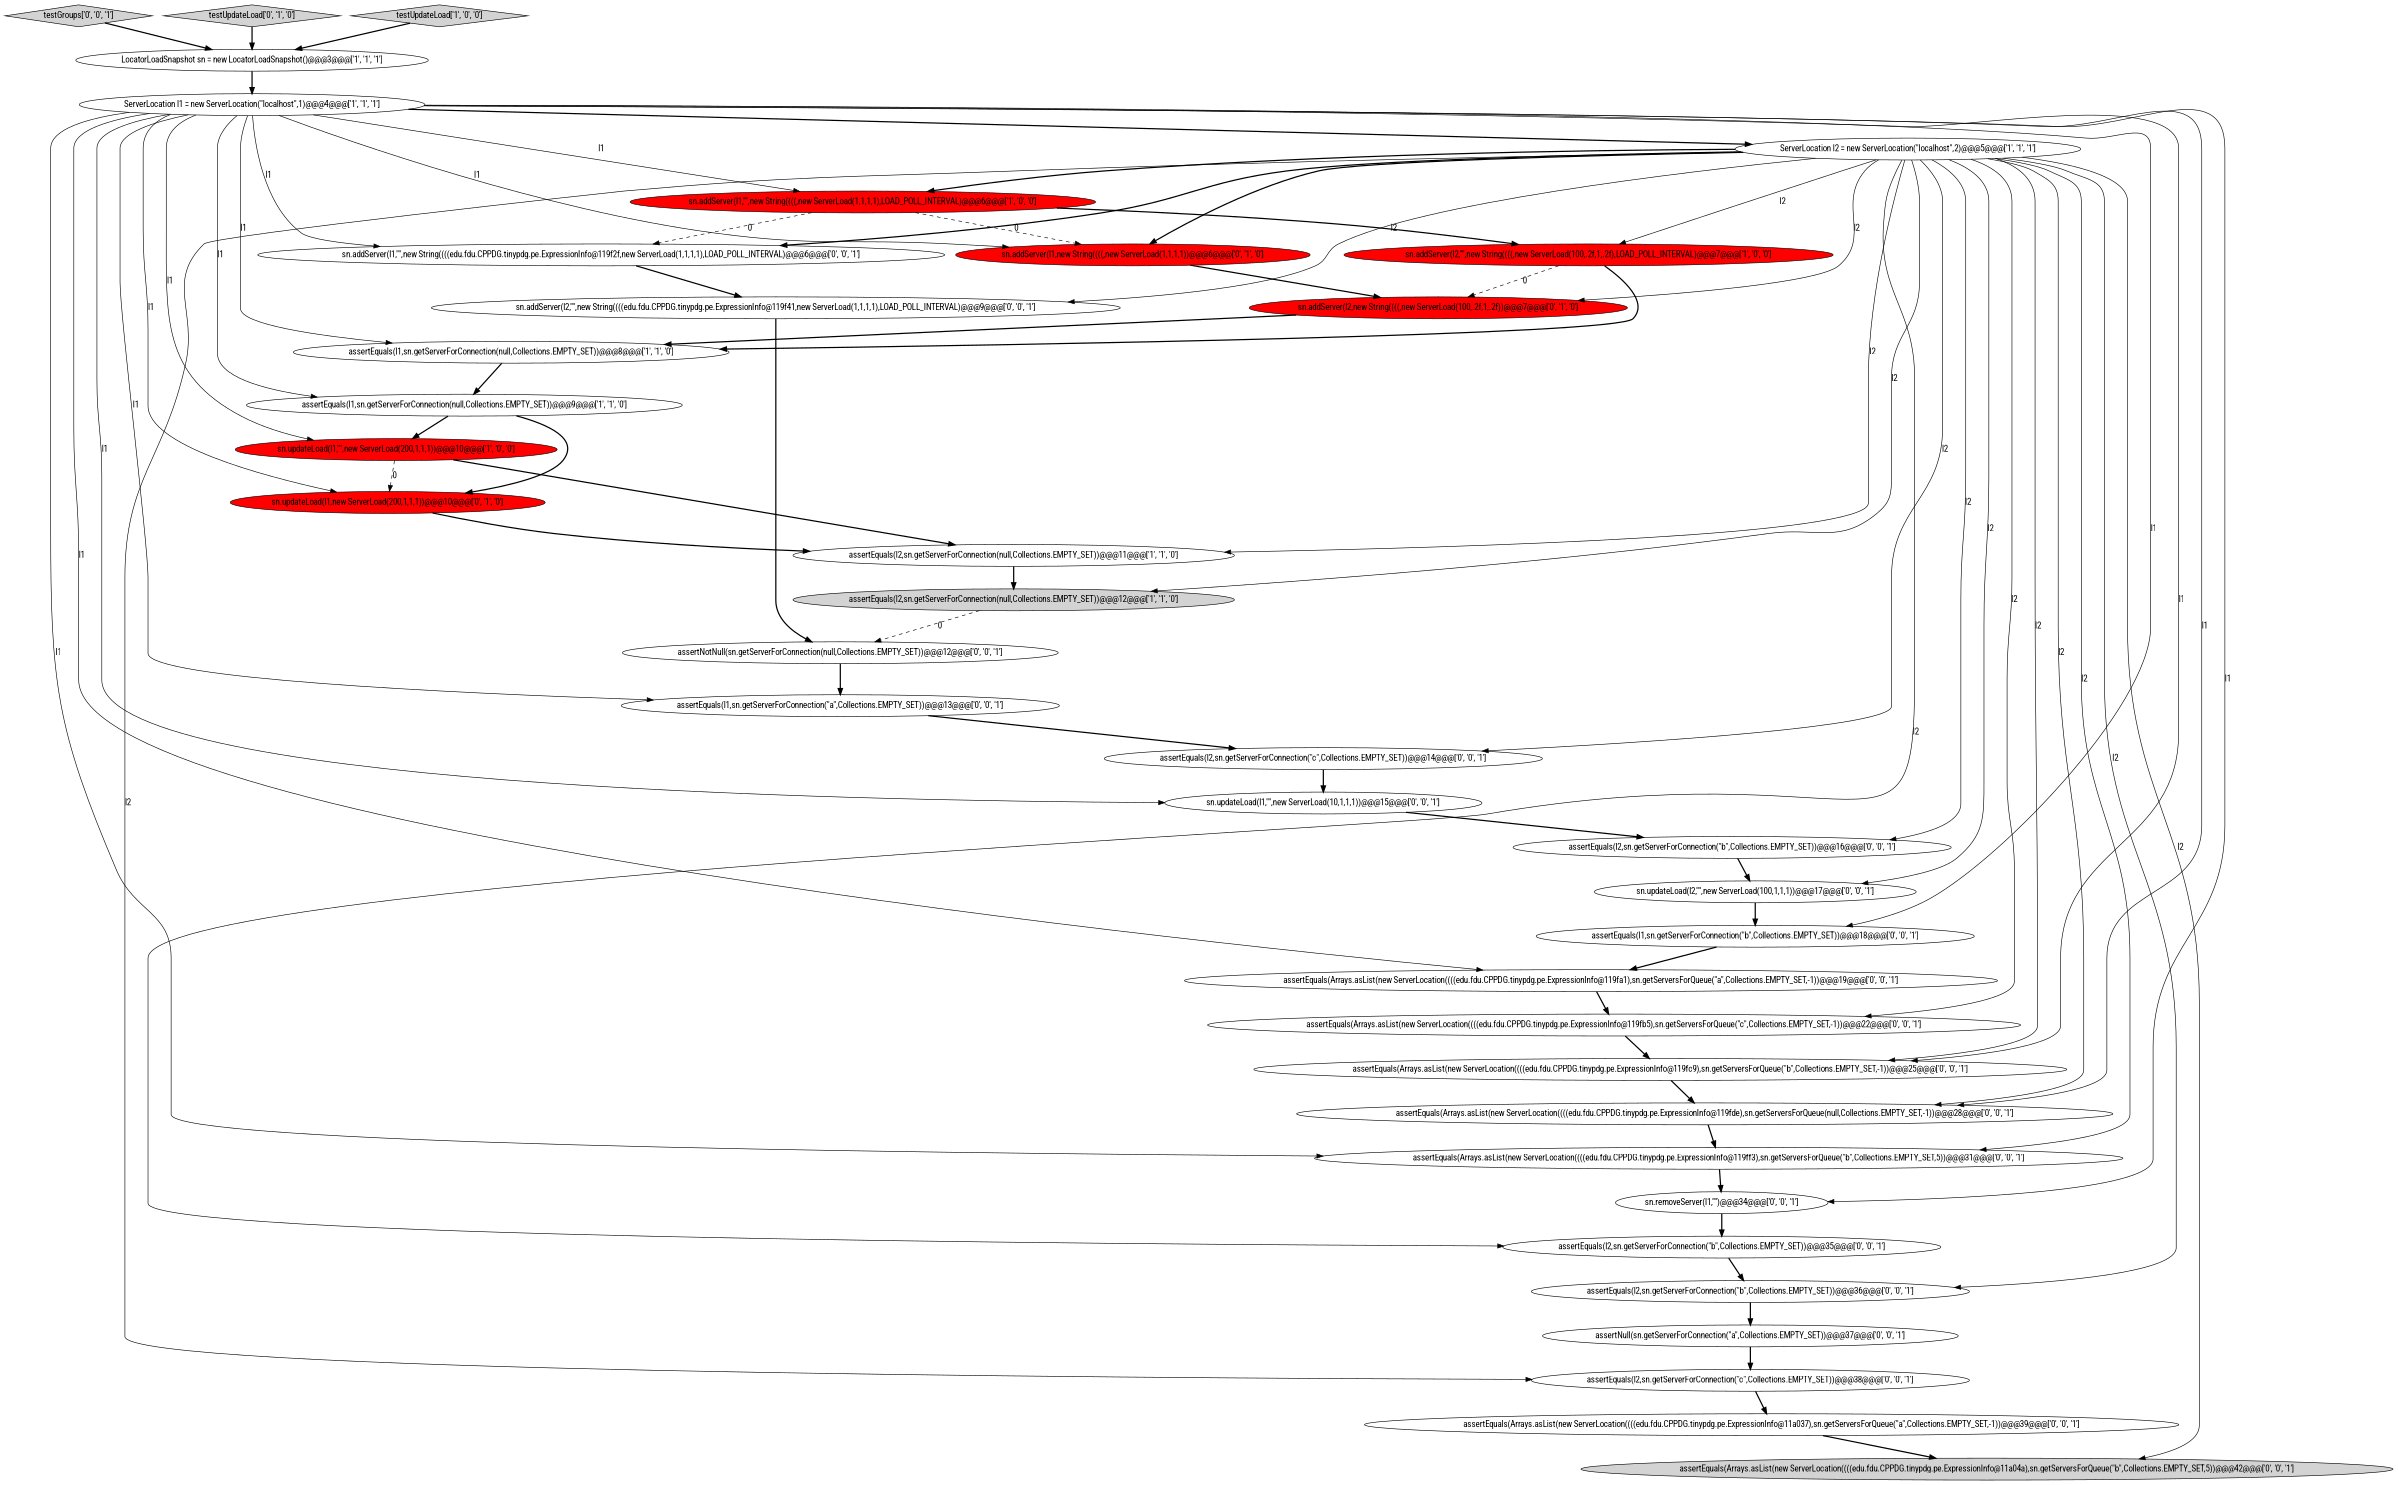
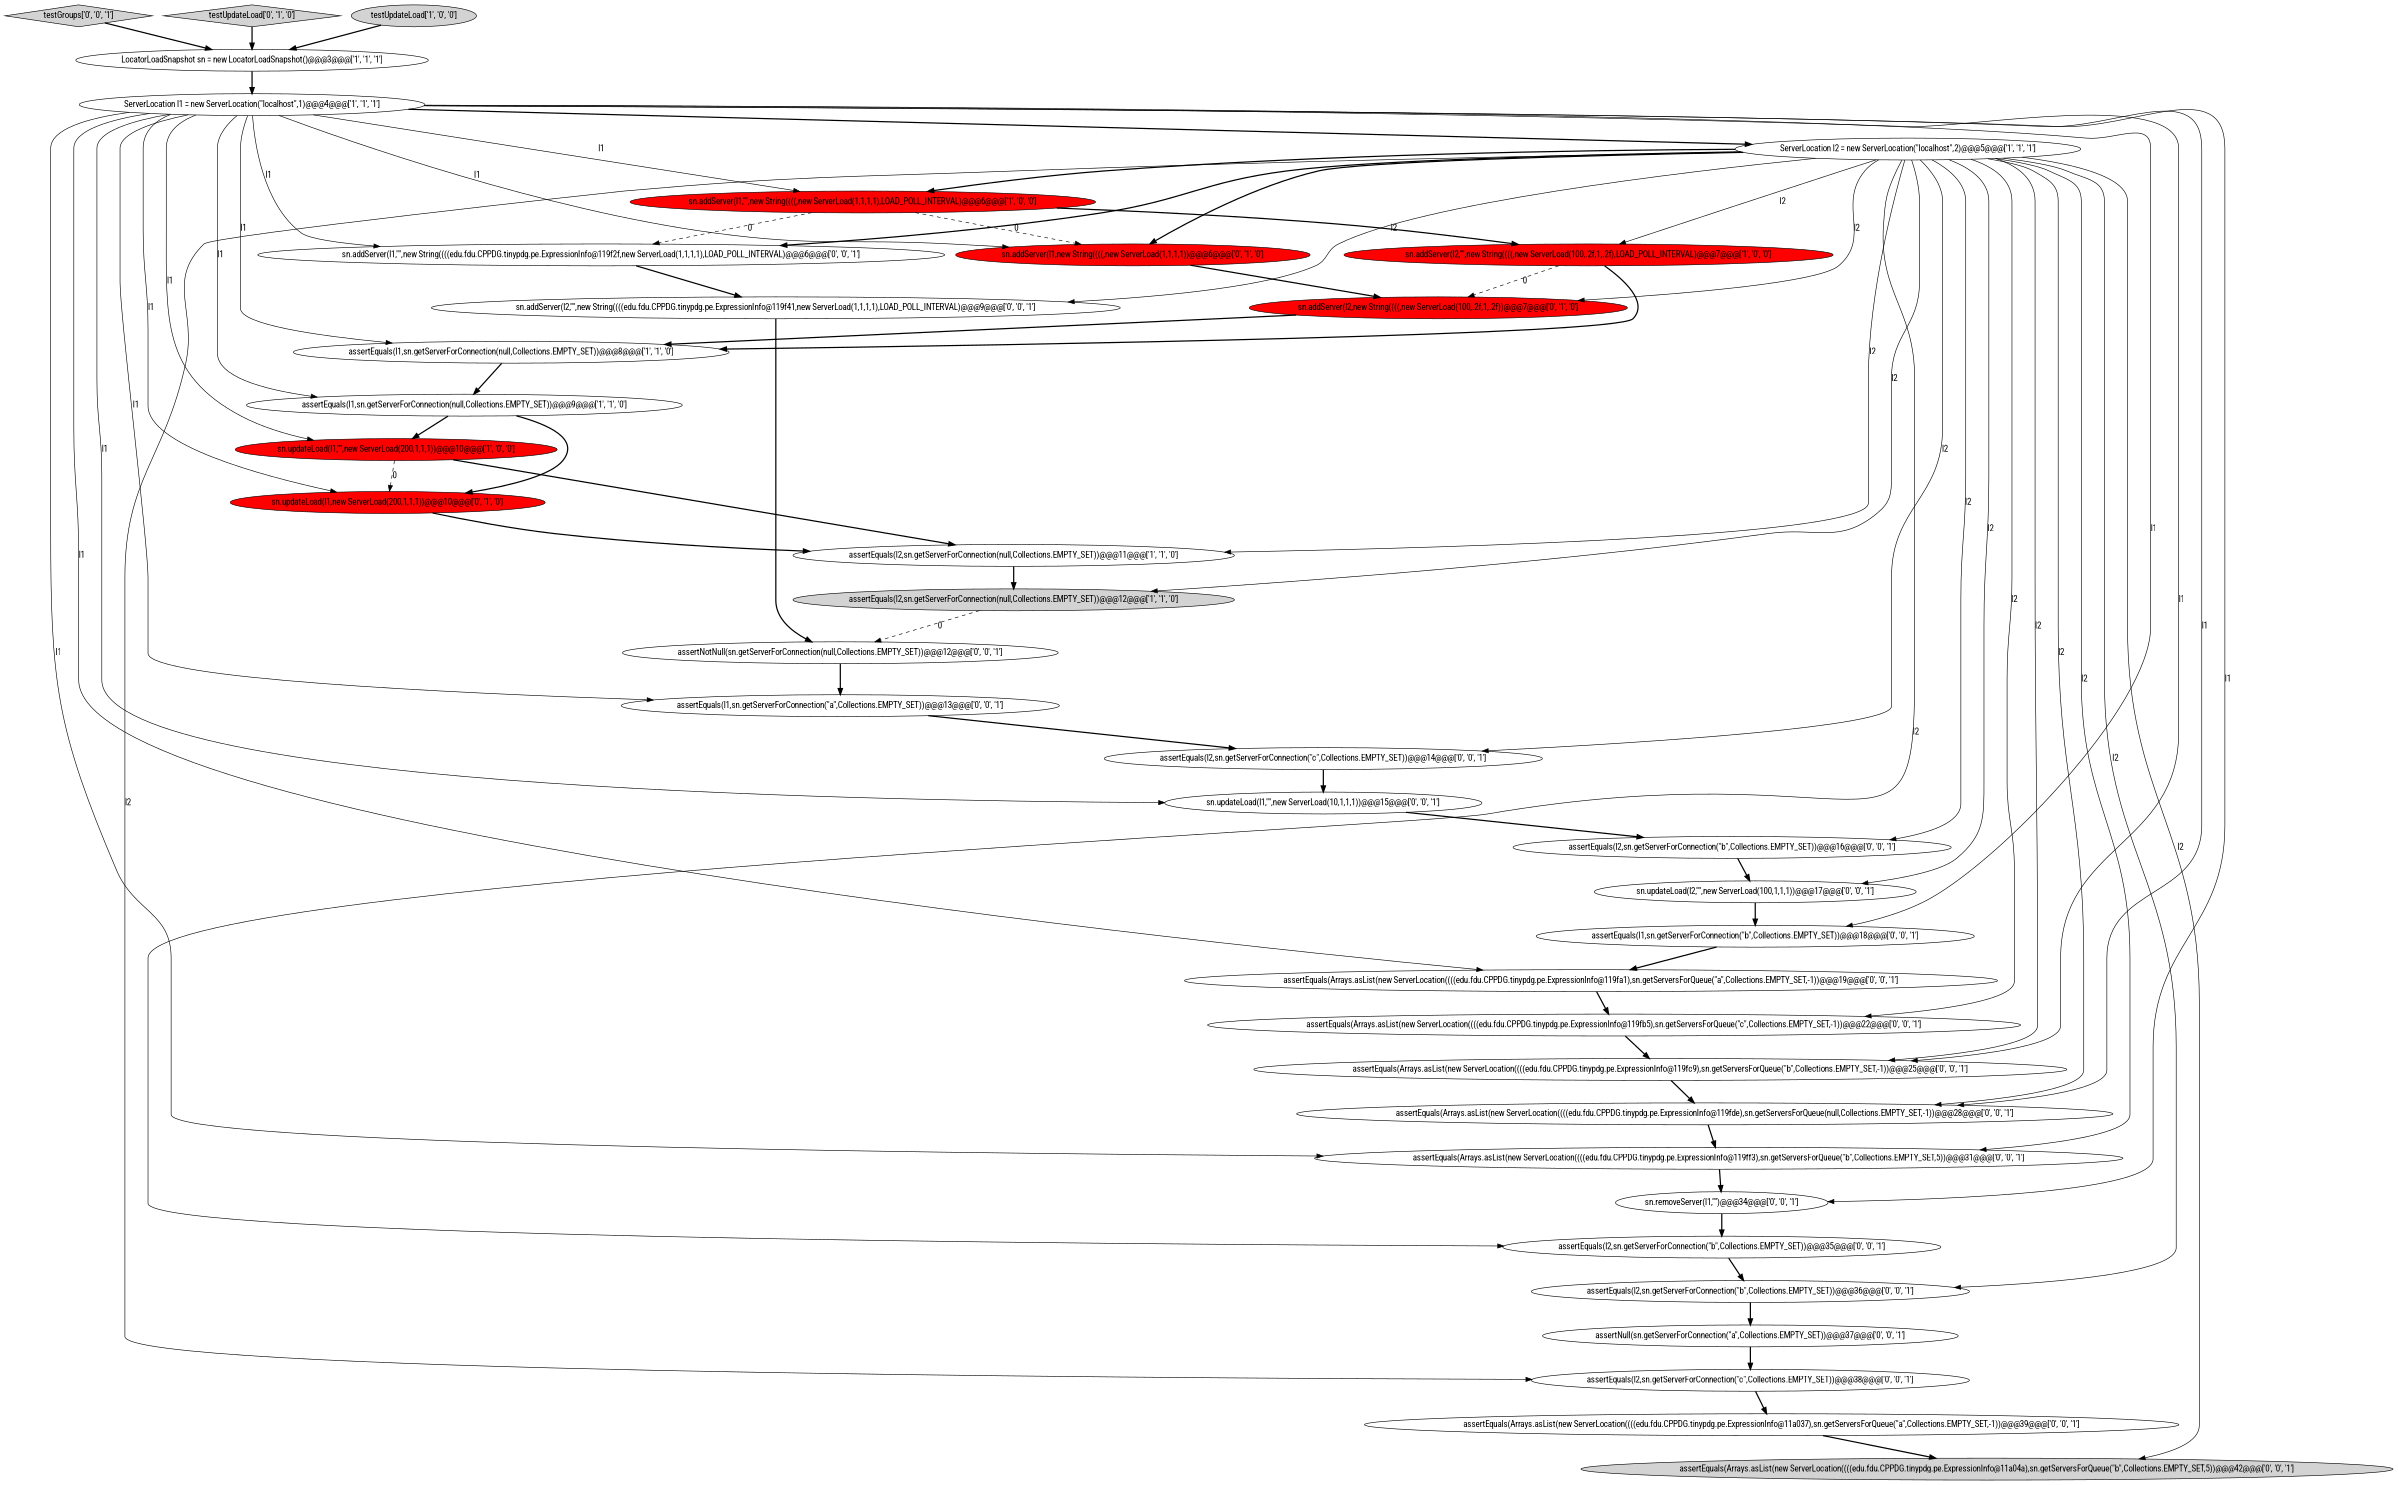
(439, 16) -> (414, 16)
